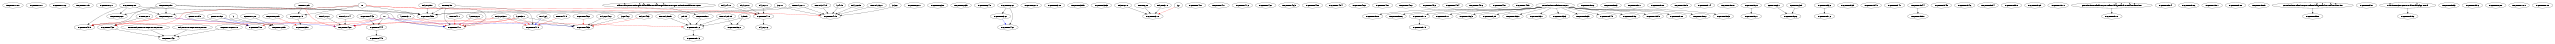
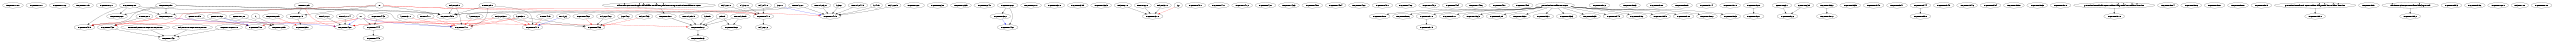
(1634, 5) -> none
(2519, 5) -> (2520, 5)
(802, 11) -> (802, 11)
(494, 24) -> none
